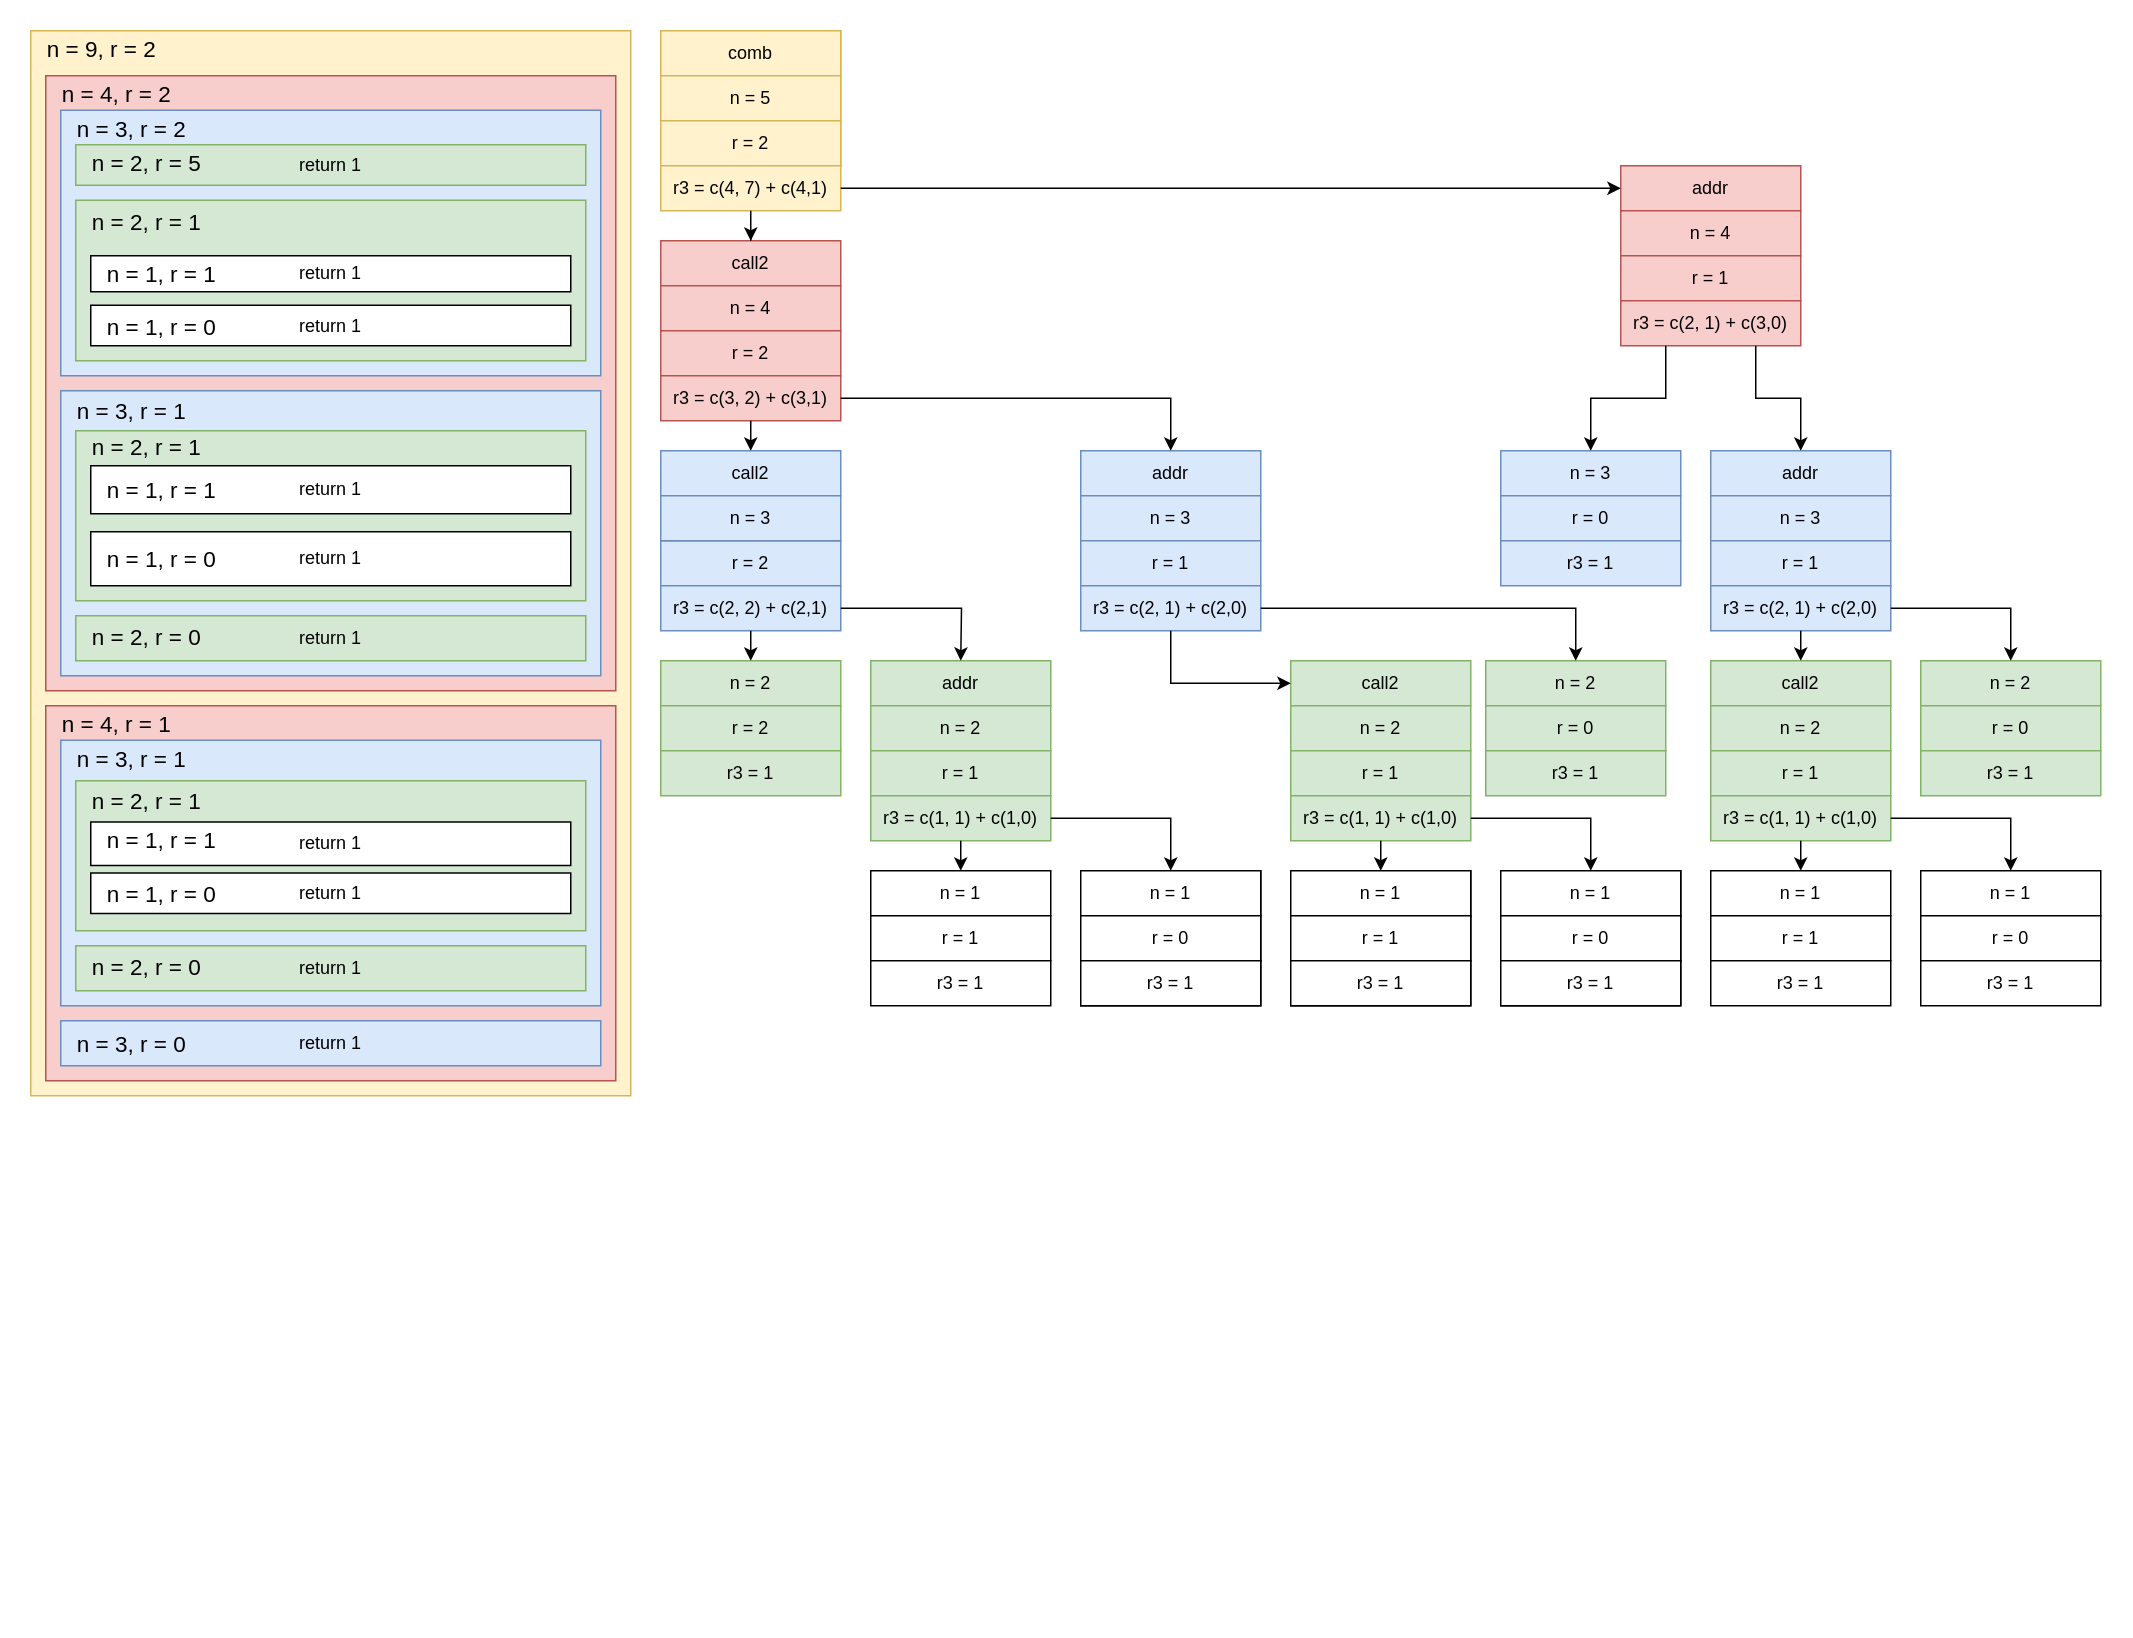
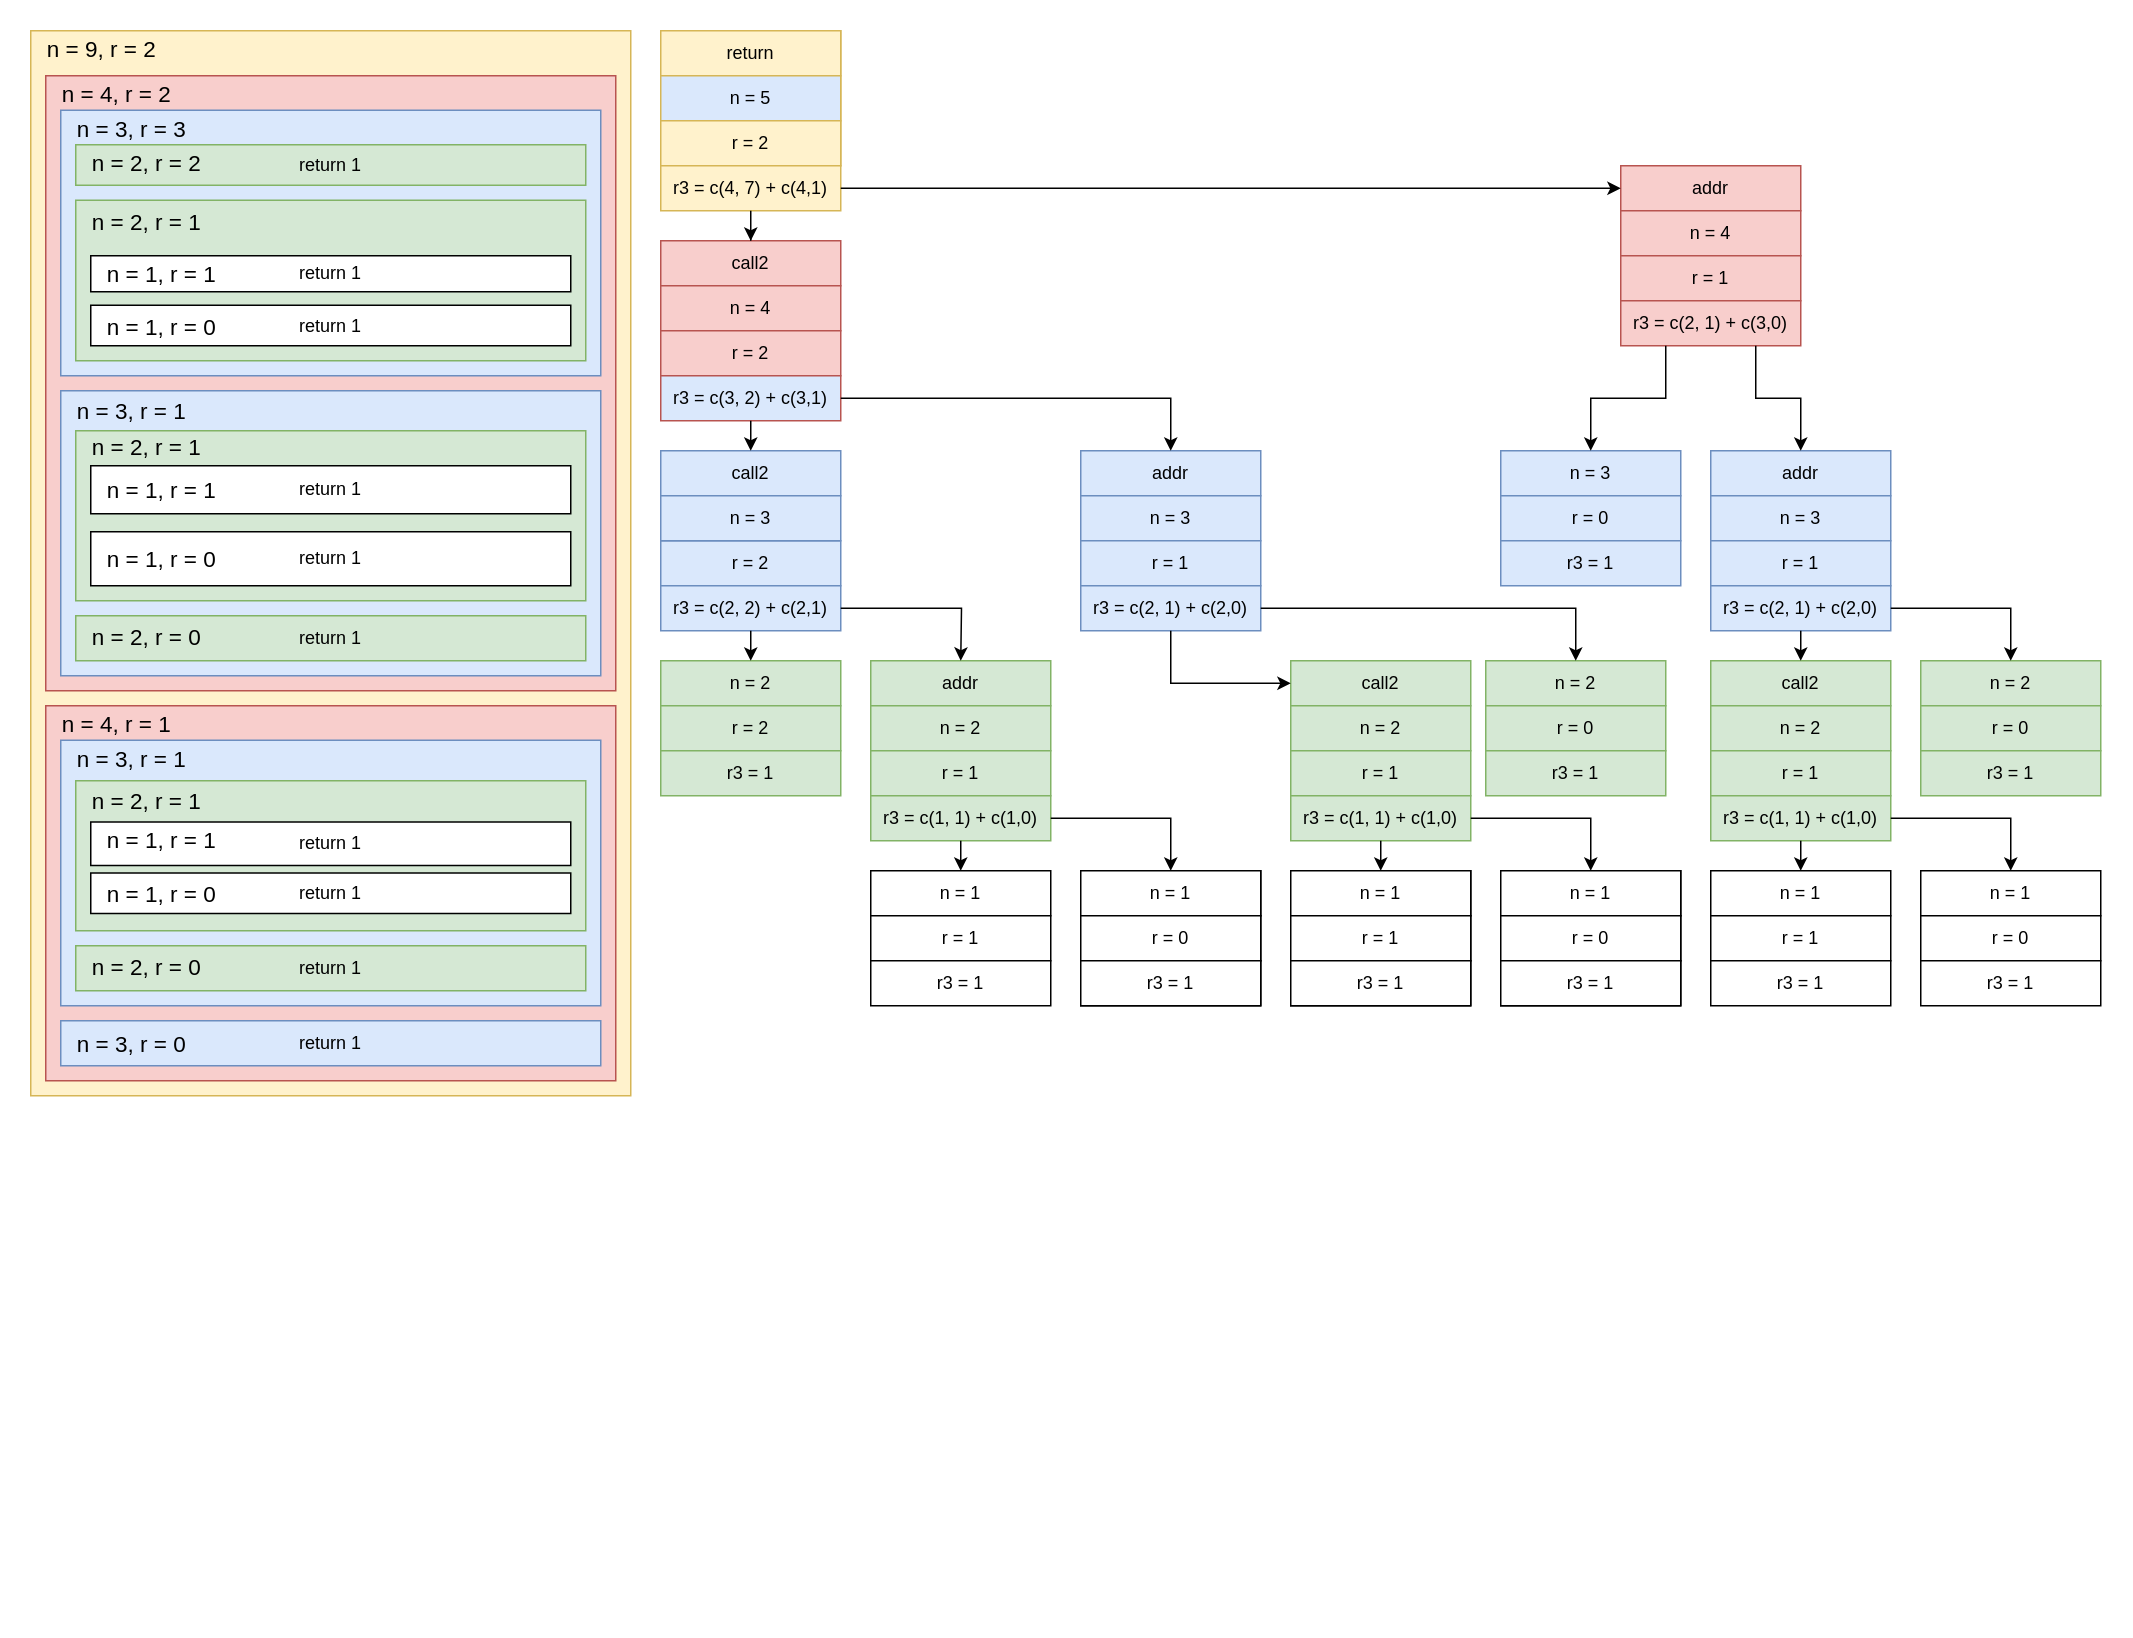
(751, 53) -> (751, 53)
(751, 98) -> (751, 98)
(132, 128) -> (132, 128)
(147, 163) -> (147, 163)
(751, 398) -> (751, 398)
